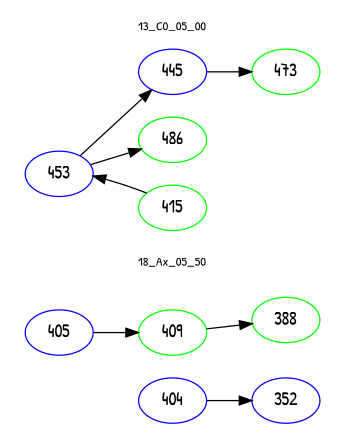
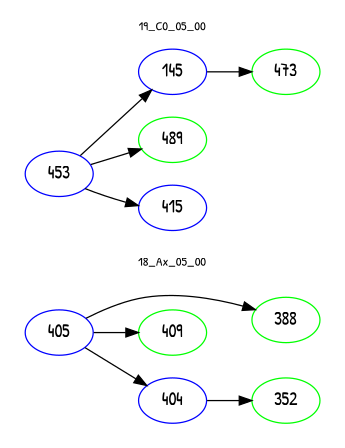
(173, 27) -> (173, 27)
(173, 72) -> (173, 72)
(173, 140) -> (173, 140)
(126, 186) -> (105, 196)
(173, 208) -> (173, 208)
(173, 263) -> (173, 263)
(223, 327) -> (163, 296)
none -> (110, 363)
(286, 401) -> (286, 401)
